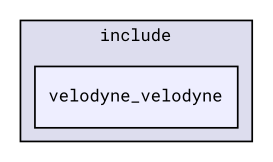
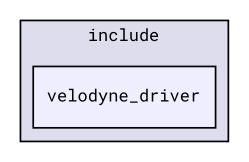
(136, 97) -> (124, 97)
